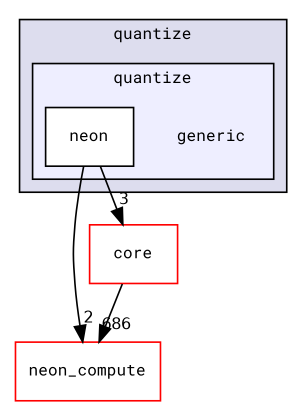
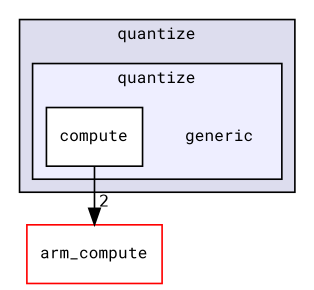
(90, 137) -> (94, 137)
(134, 254) -> none
(88, 371) -> (94, 254)
